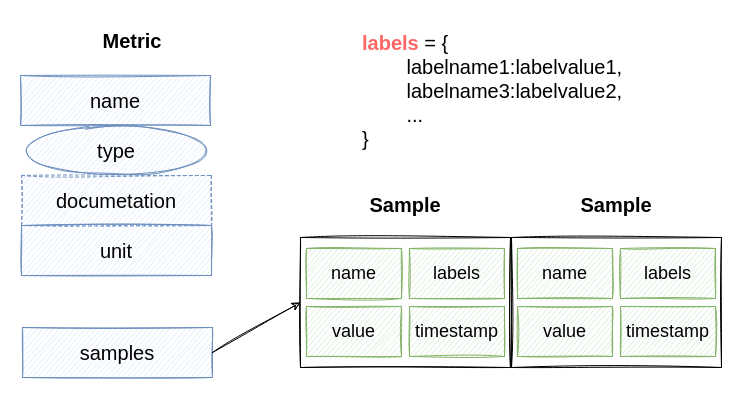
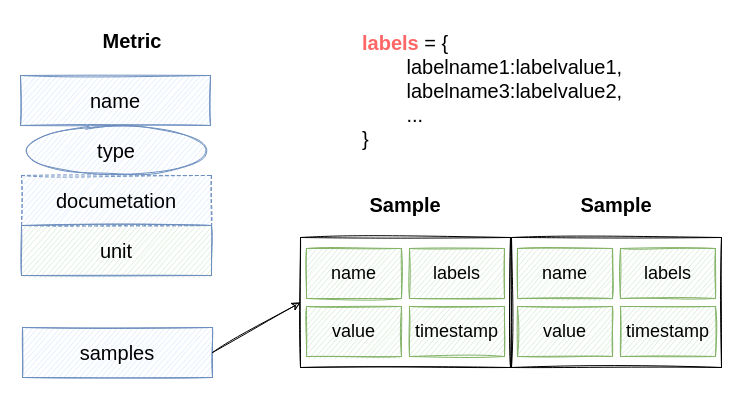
(117, 251) -> (117, 251)
